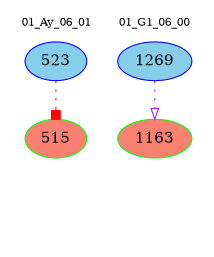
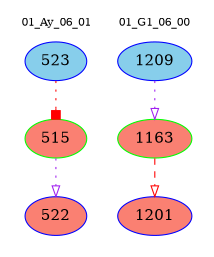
(155, 61) -> (155, 61)
none -> (56, 216)
none -> (155, 216)
